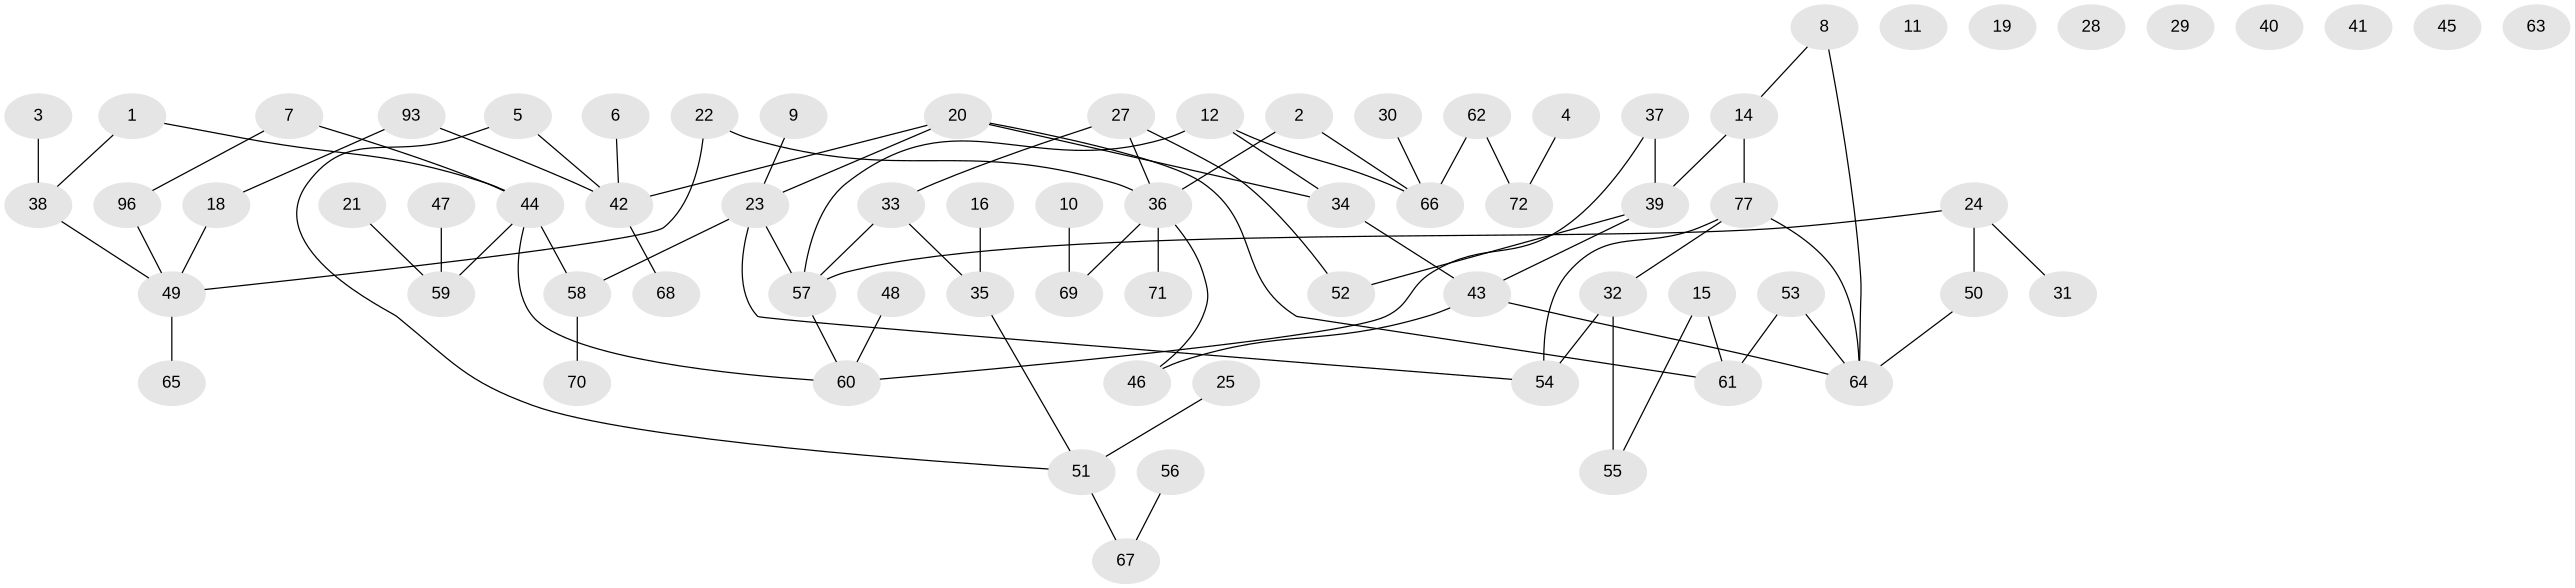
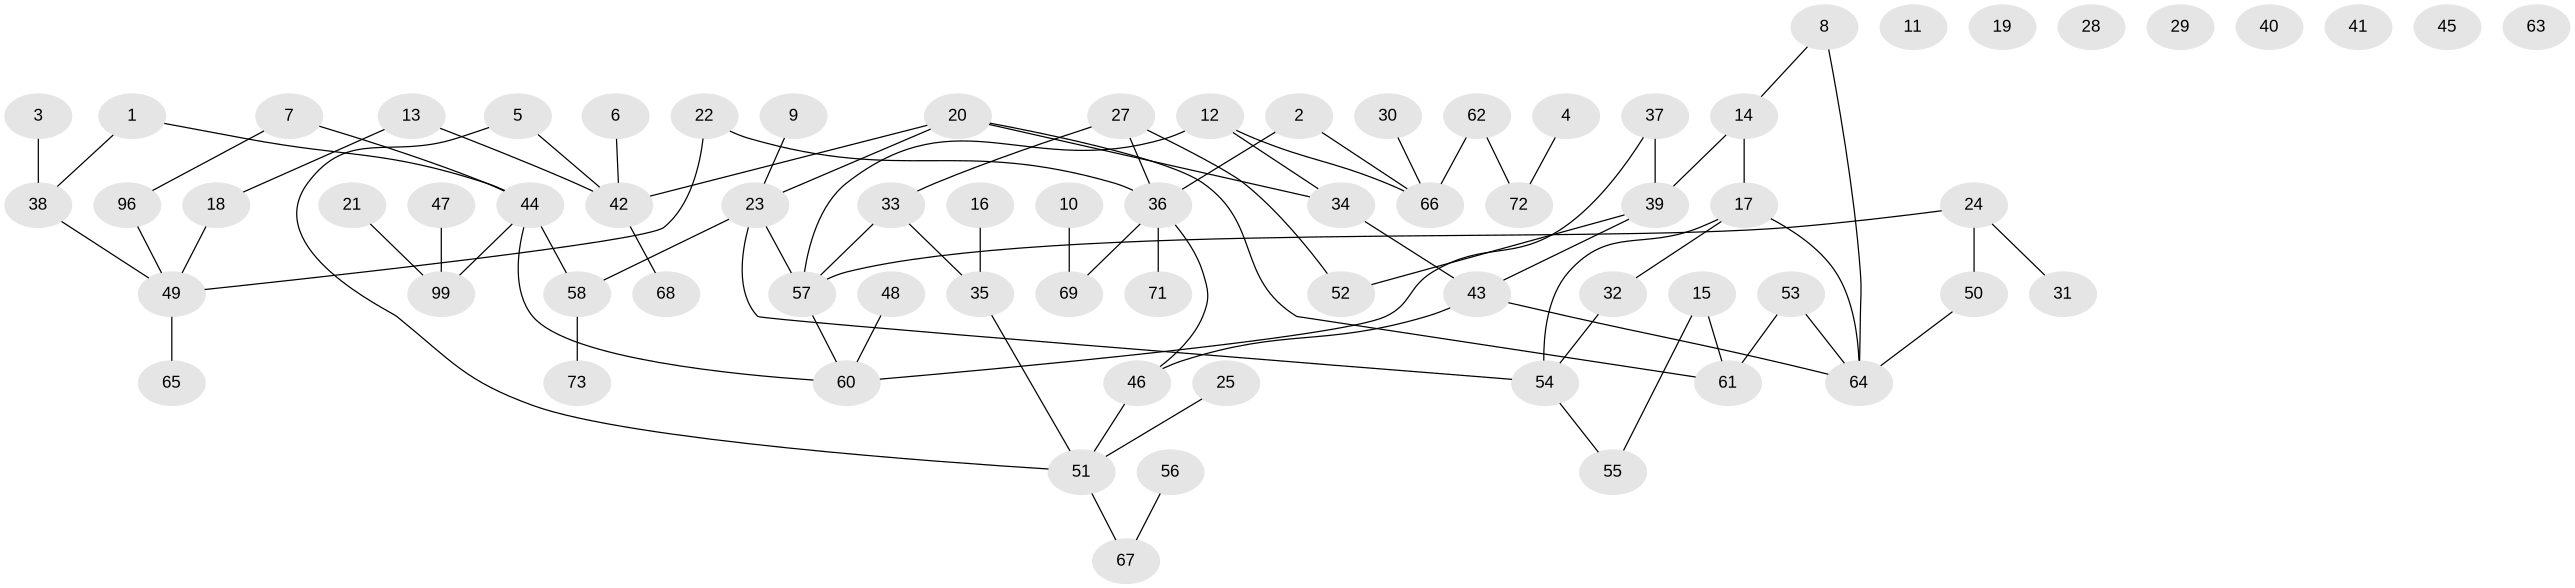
(412, 116) -> (412, 116)
(1744, 205) -> (1744, 205)
(441, 294) -> (441, 294)
(577, 383) -> (577, 383)
(1613, 383) -> (1579, 428)
none -> (1109, 428)
